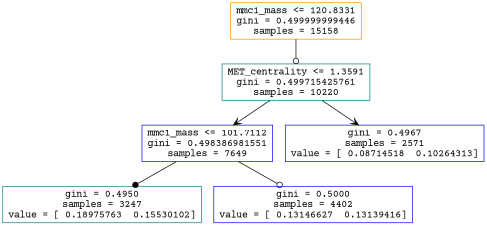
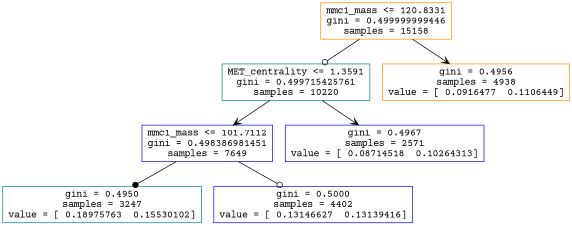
none -> (476, 82)
(207, 143) -> (207, 143)
